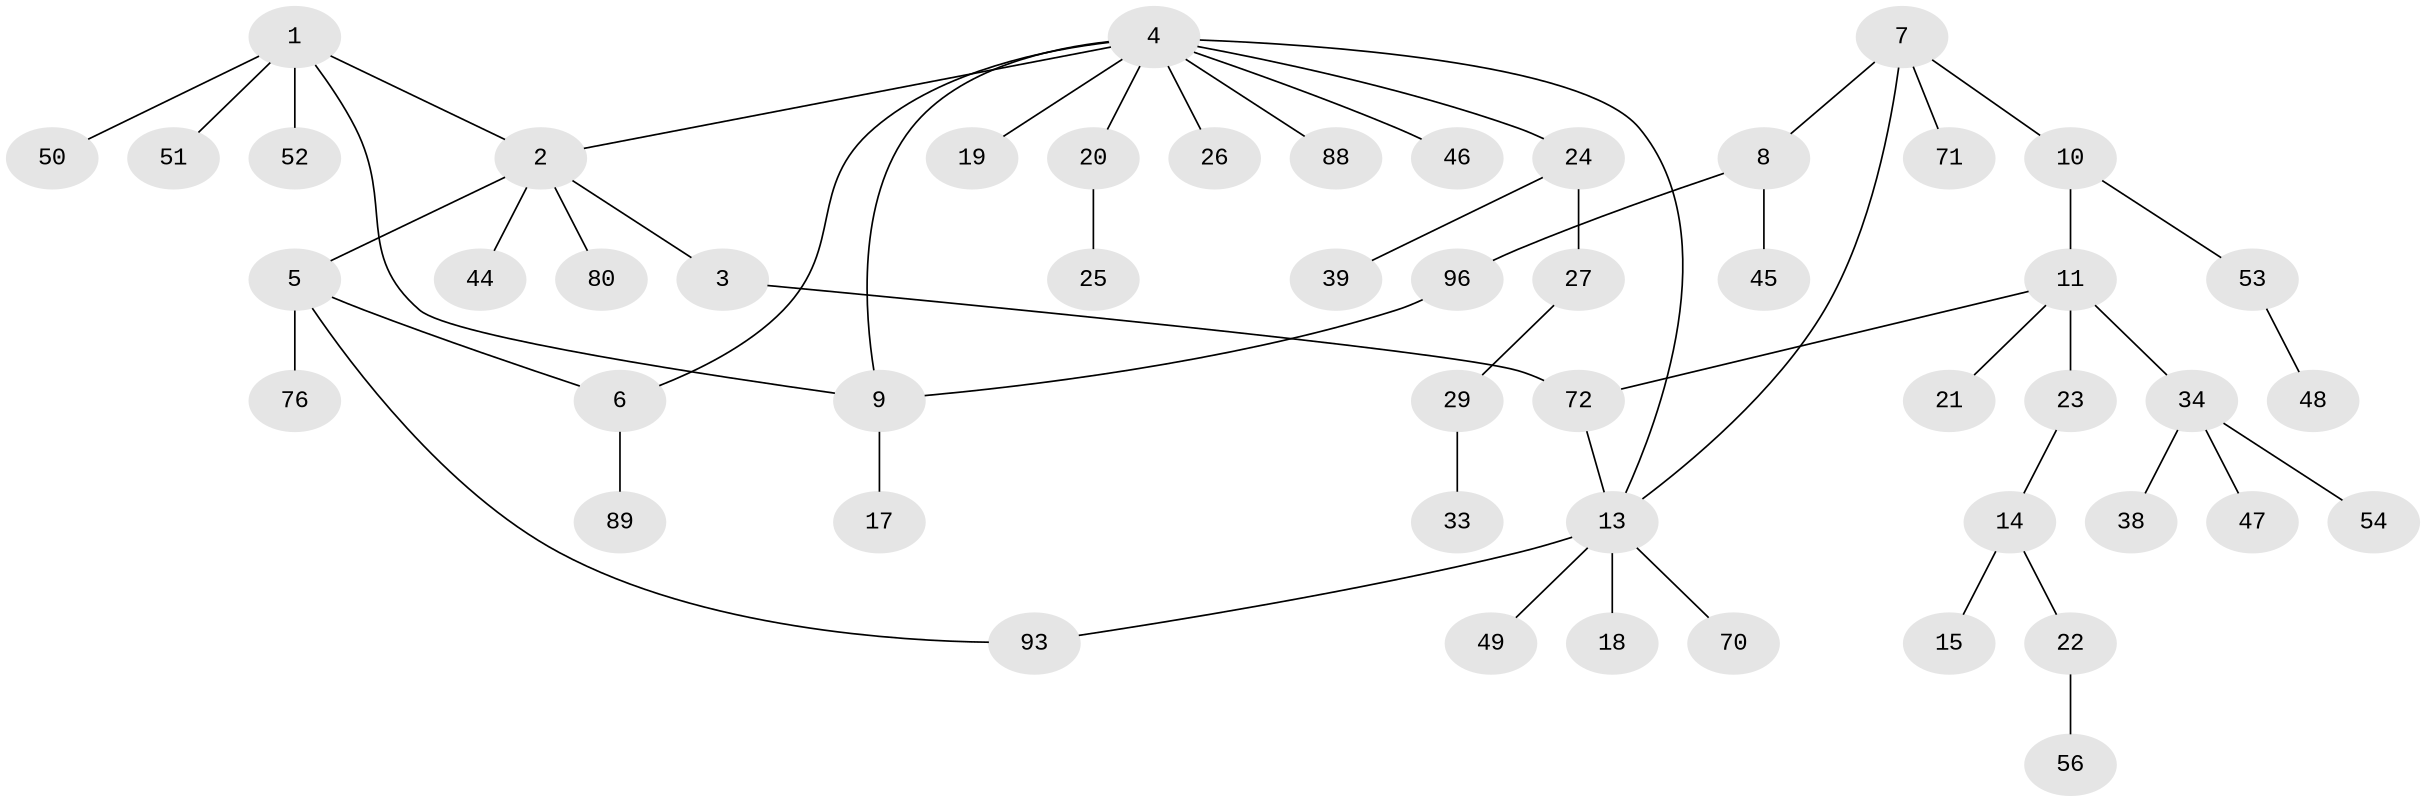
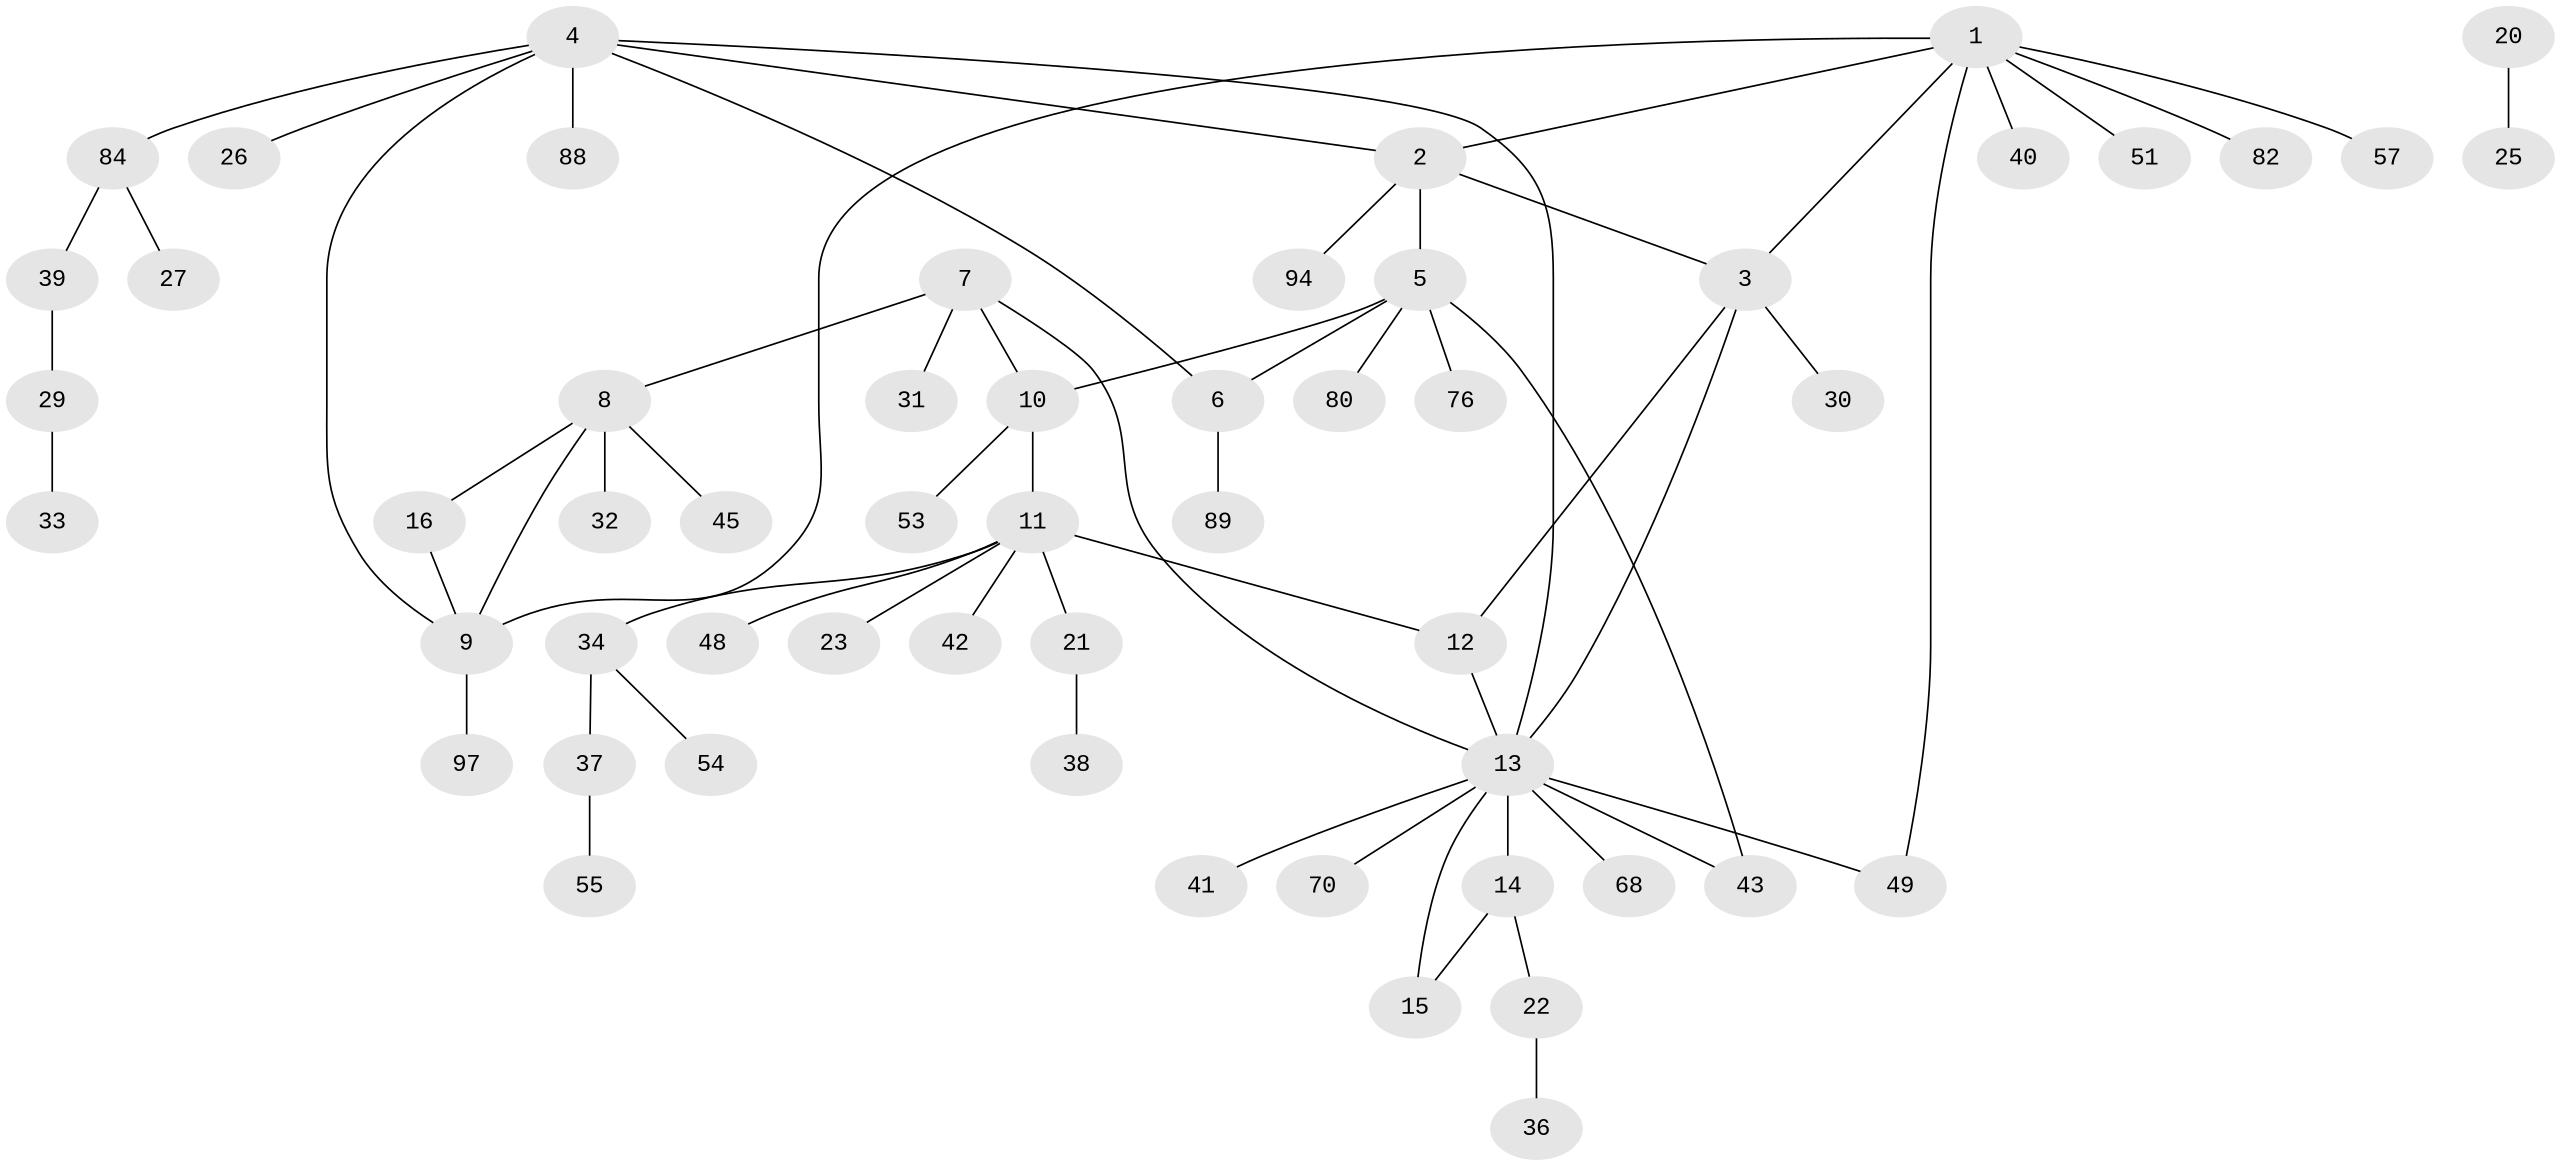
(1124, 98) -> none
(52, 158) -> (2023, 158)
(295, 158) -> (2266, 158)
(972, 158) -> none
(1457, 158) -> none
(1579, 158) -> (113, 158)
none -> (1861, 158)
(1949, 158) -> (911, 401)
none -> (2387, 158)
(571, 219) -> (1380, 340)
(480, 280) -> (1299, 280)
(1457, 280) -> (419, 522)
(1518, 340) -> (52, 340)
(2283, 340) -> (841, 591)
none -> (1231, 348)
(1579, 401) -> (1461, 644)
none -> (1838, 401)
none -> (1931, 460)
(2040, 462) -> (1508, 826)
(2161, 462) -> (1077, 704)
none -> (529, 519)
none -> (605, 522)
(879, 522) -> (467, 765)
(2252, 522) -> (590, 765)
none -> (1649, 532)
none -> (955, 644)
(1034, 644) -> (1750, 886)
(1612, 644) -> (1629, 886)
(2071, 765) -> (1536, 1129)
none -> (1438, 879)
none -> (590, 886)
none -> (1201, 886)
